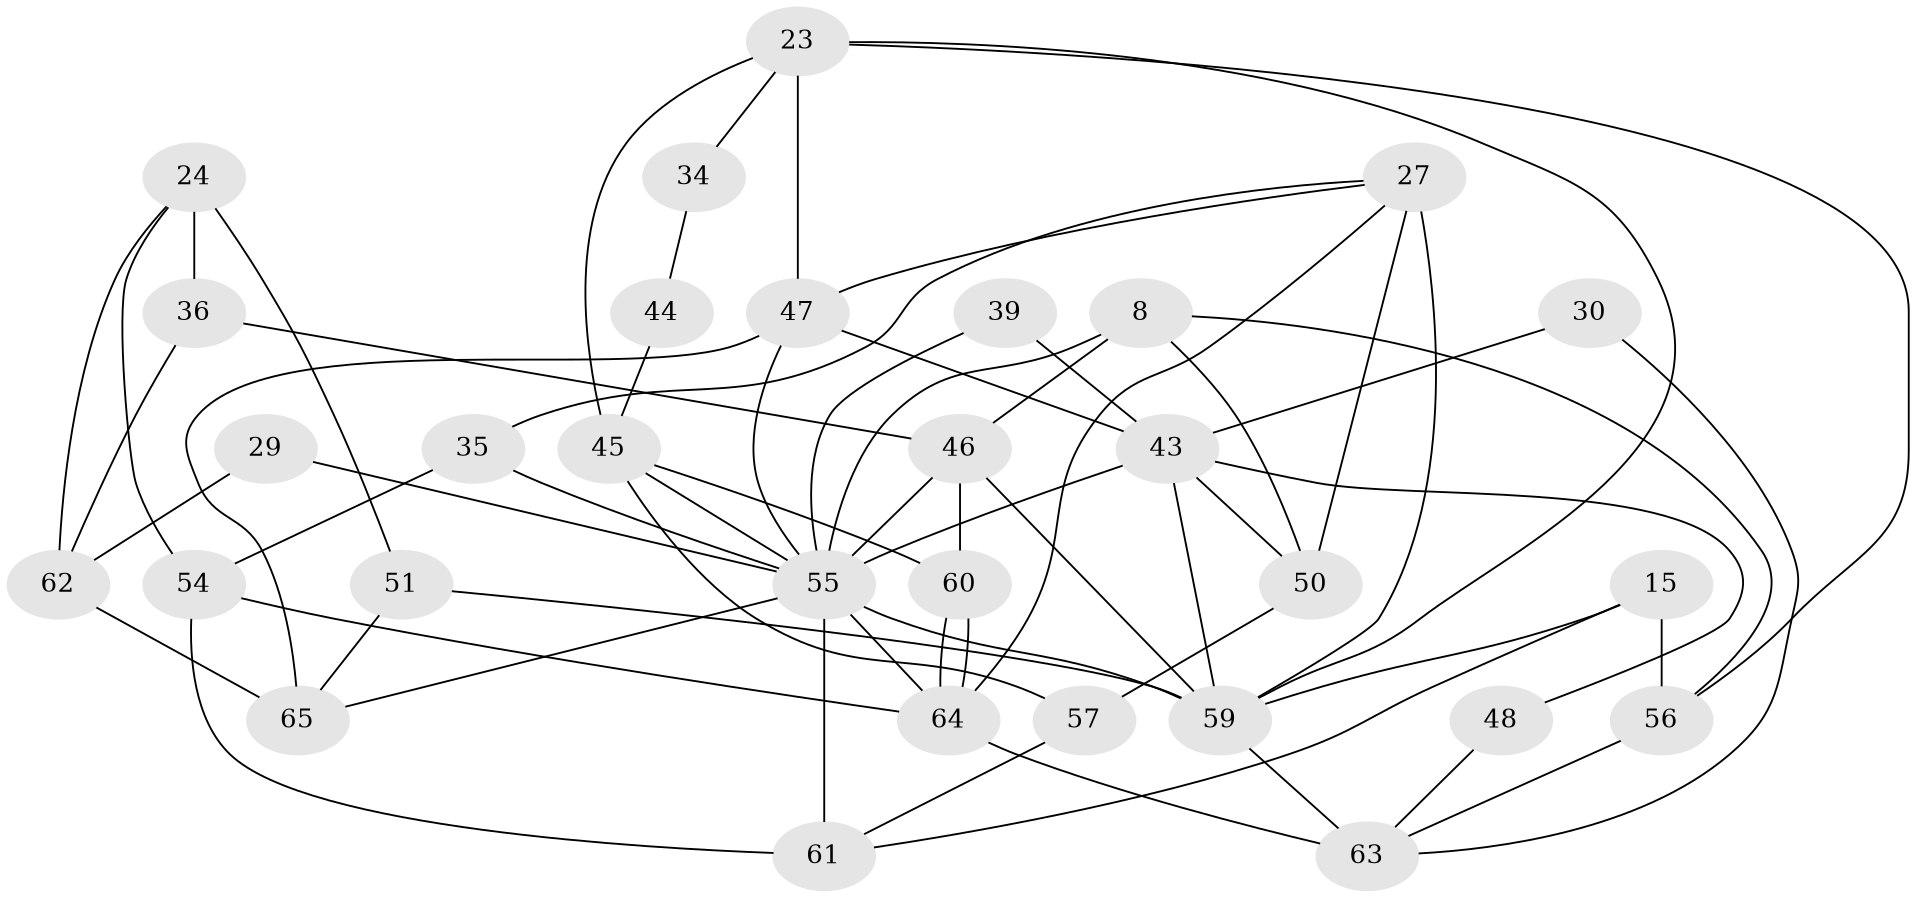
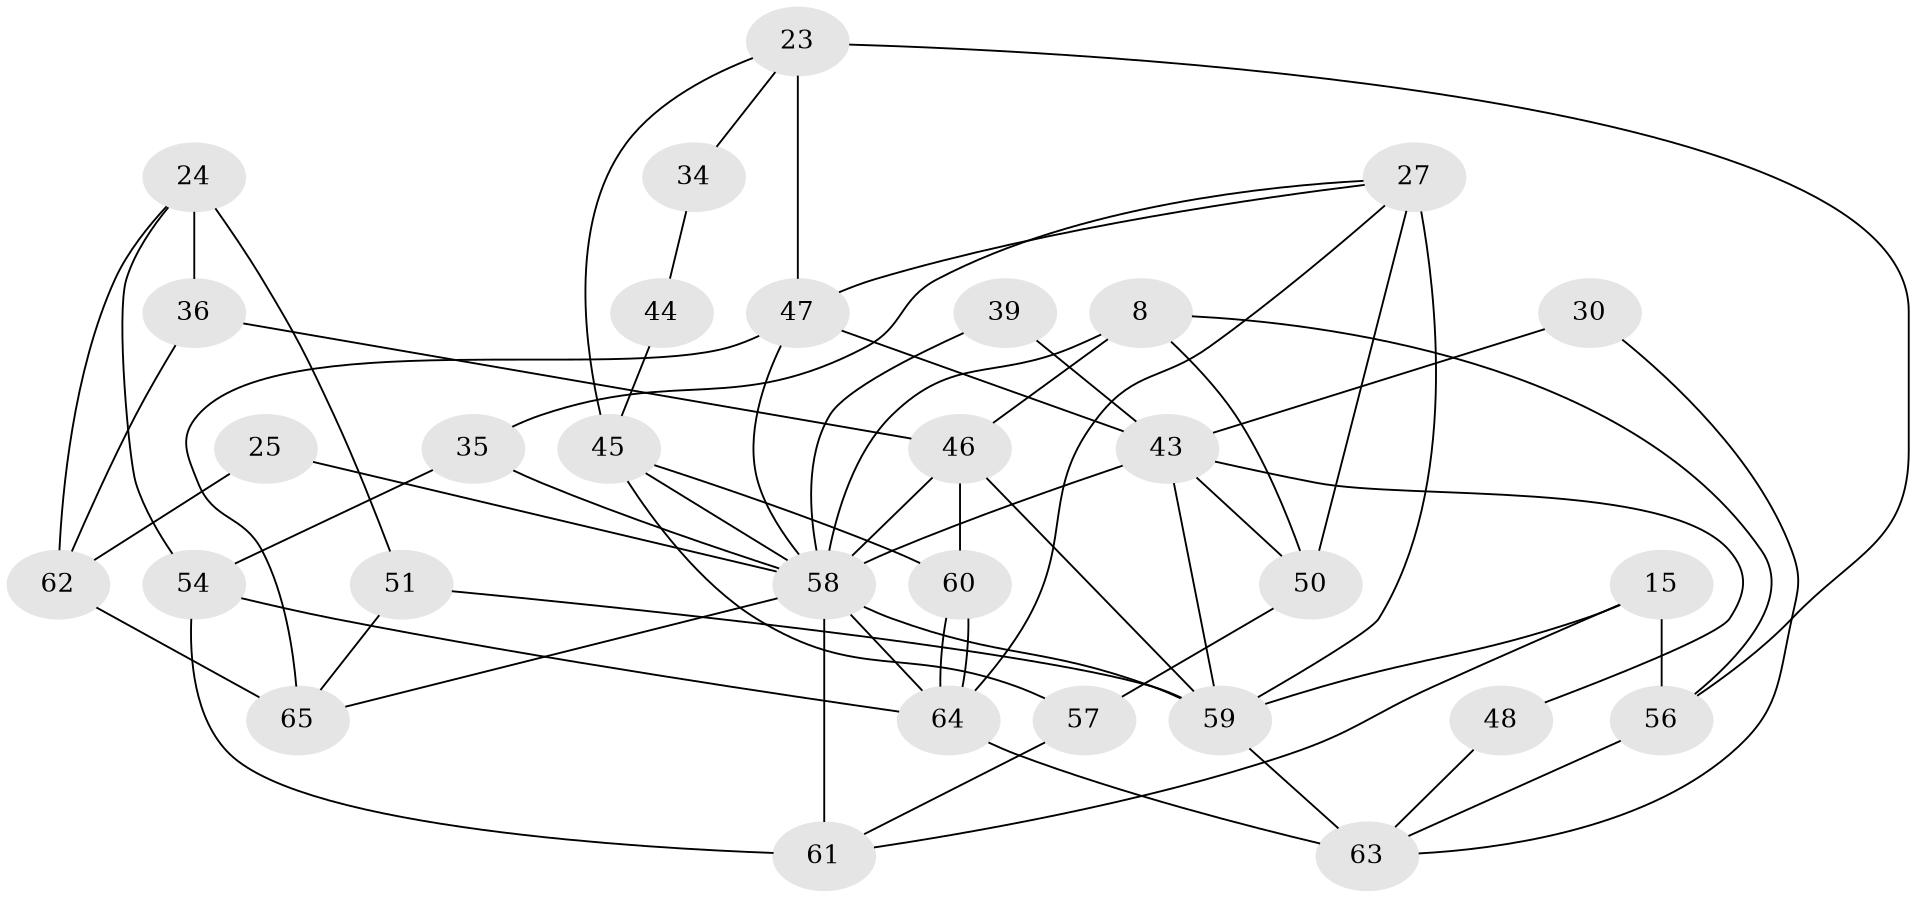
(1583, 190) -> none
(266, 449) -> (266, 449)
(824, 585) -> (824, 585)
